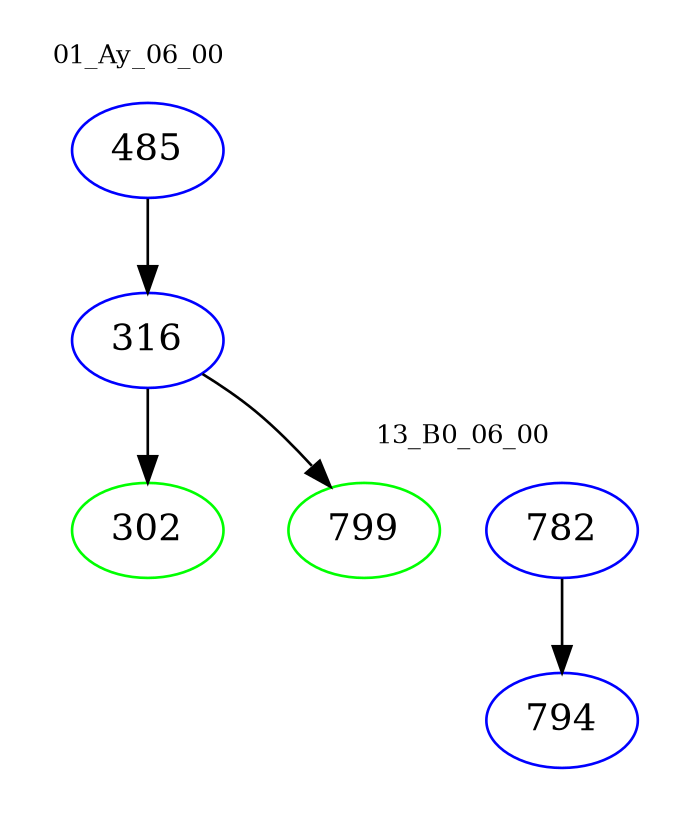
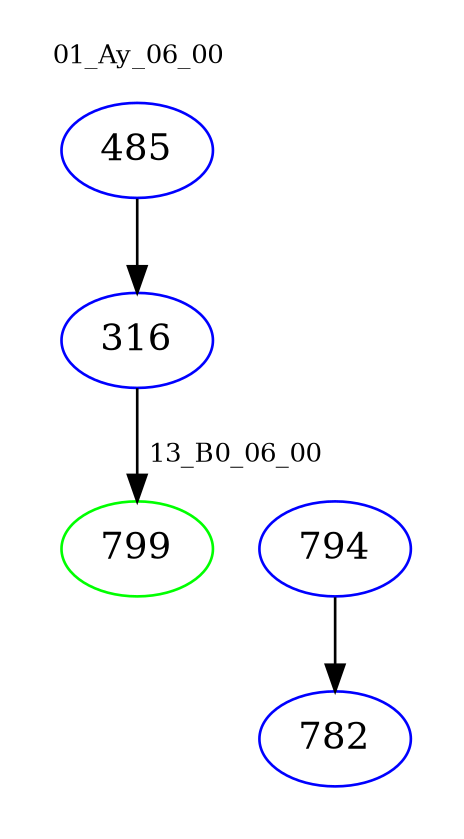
(148, 530) -> none
(562, 612) -> (335, 631)
